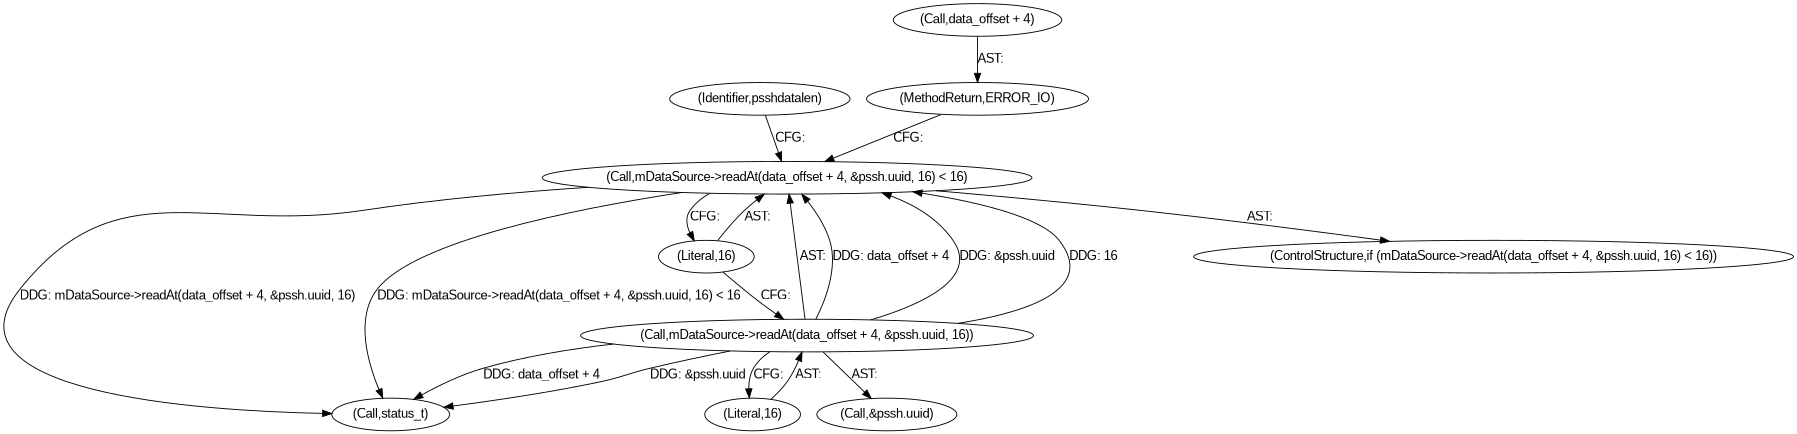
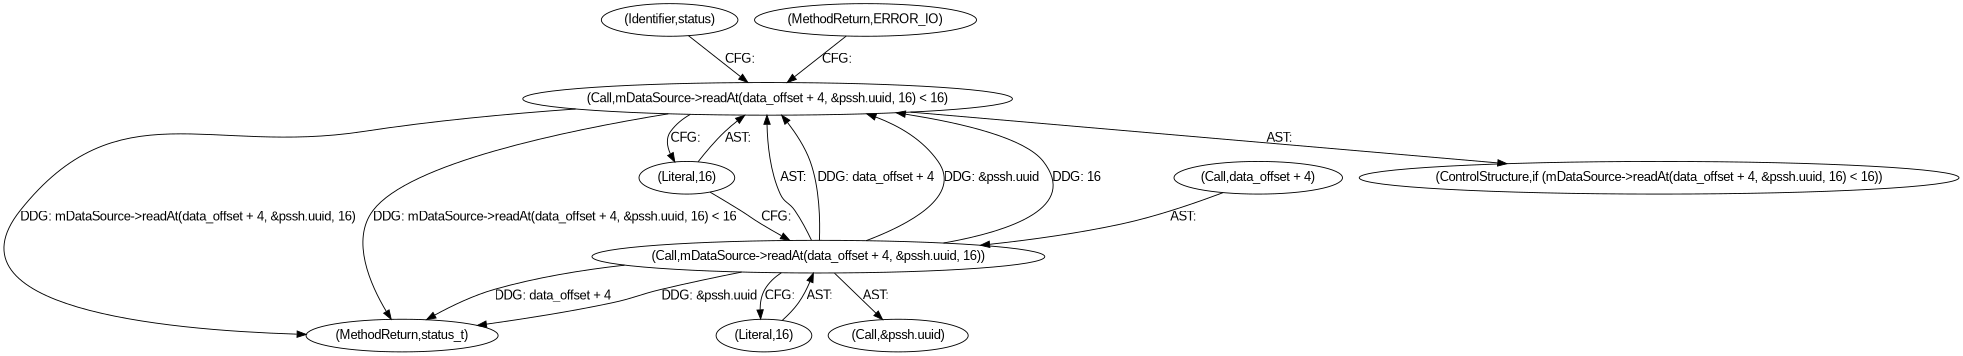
(978, 55) -> (1108, 227)
(760, 99) -> (670, 20)
(391, 414) -> (402, 336)
